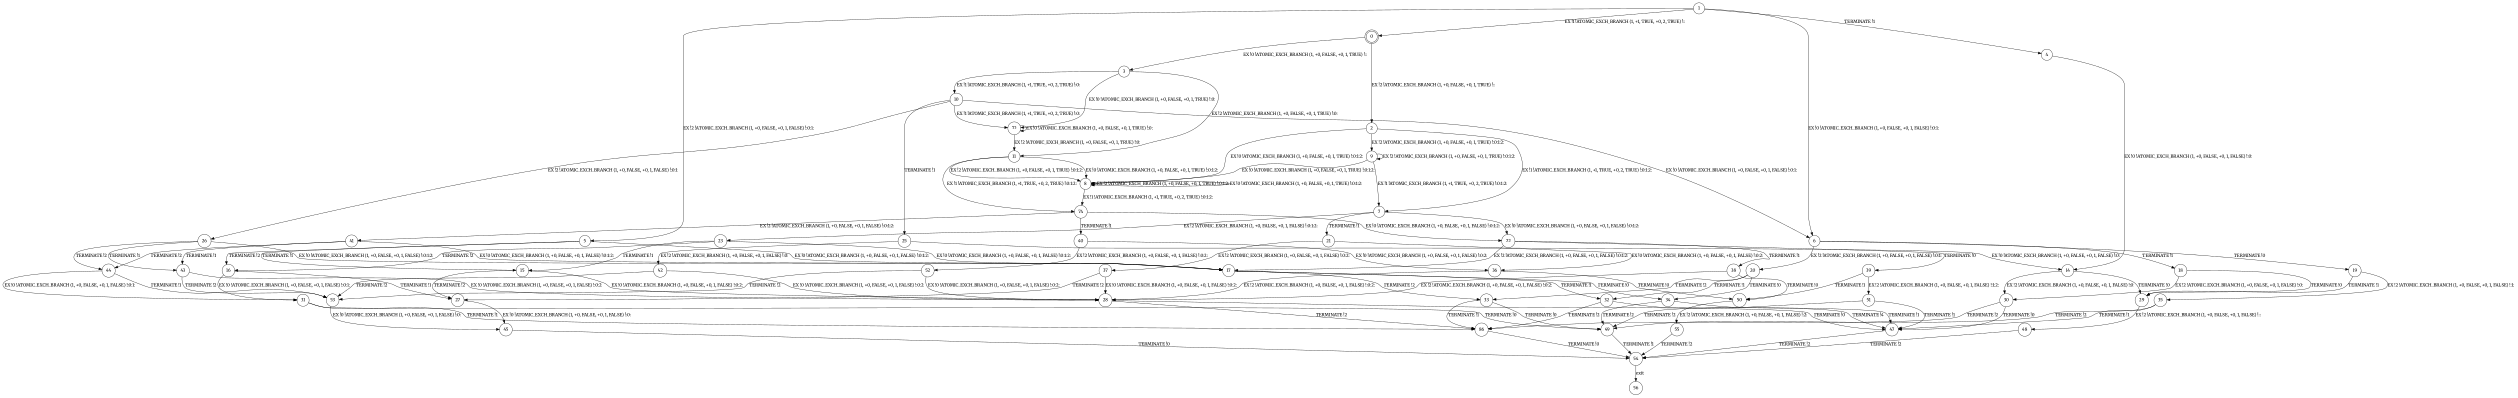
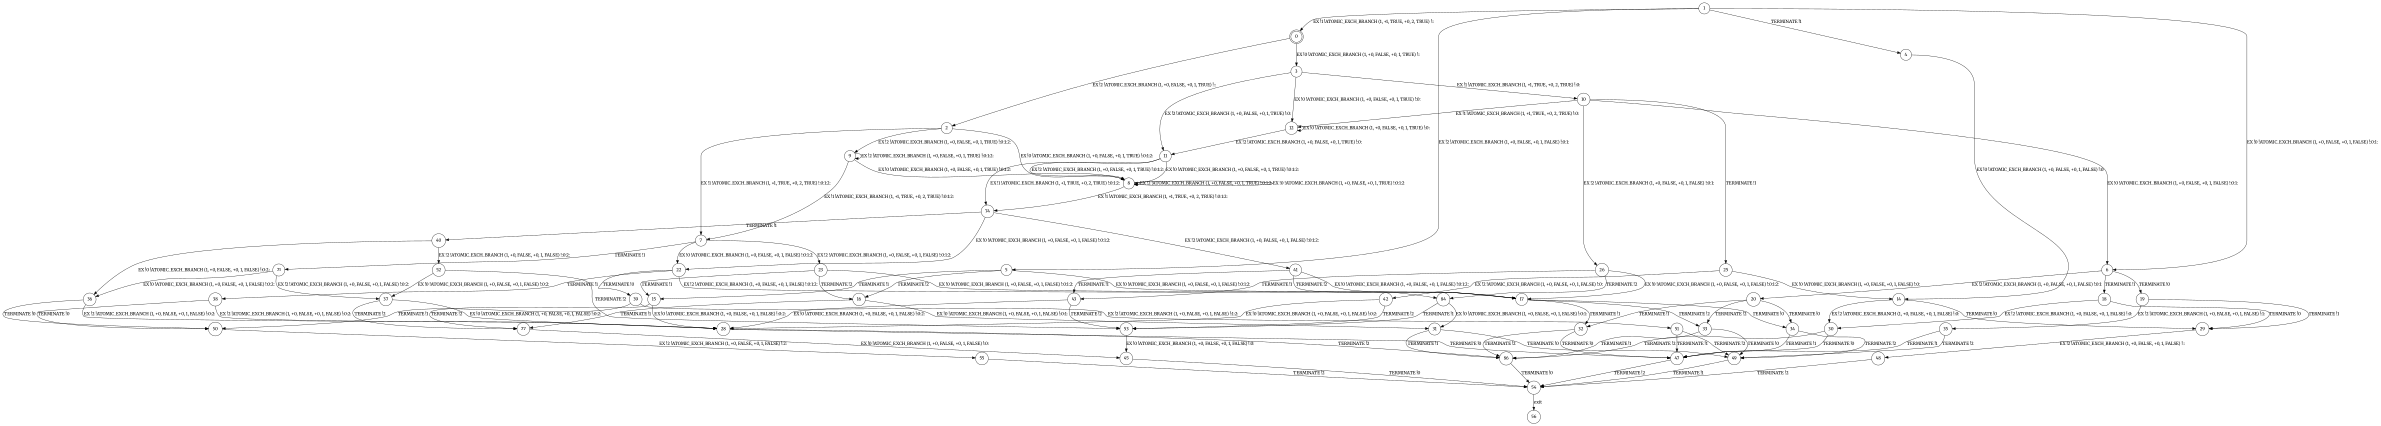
(1014, 128) -> (1291, 128)
(109, 271) -> (1443, 299)
(969, 296) -> (414, 285)
(1868, 315) -> (1578, 344)
